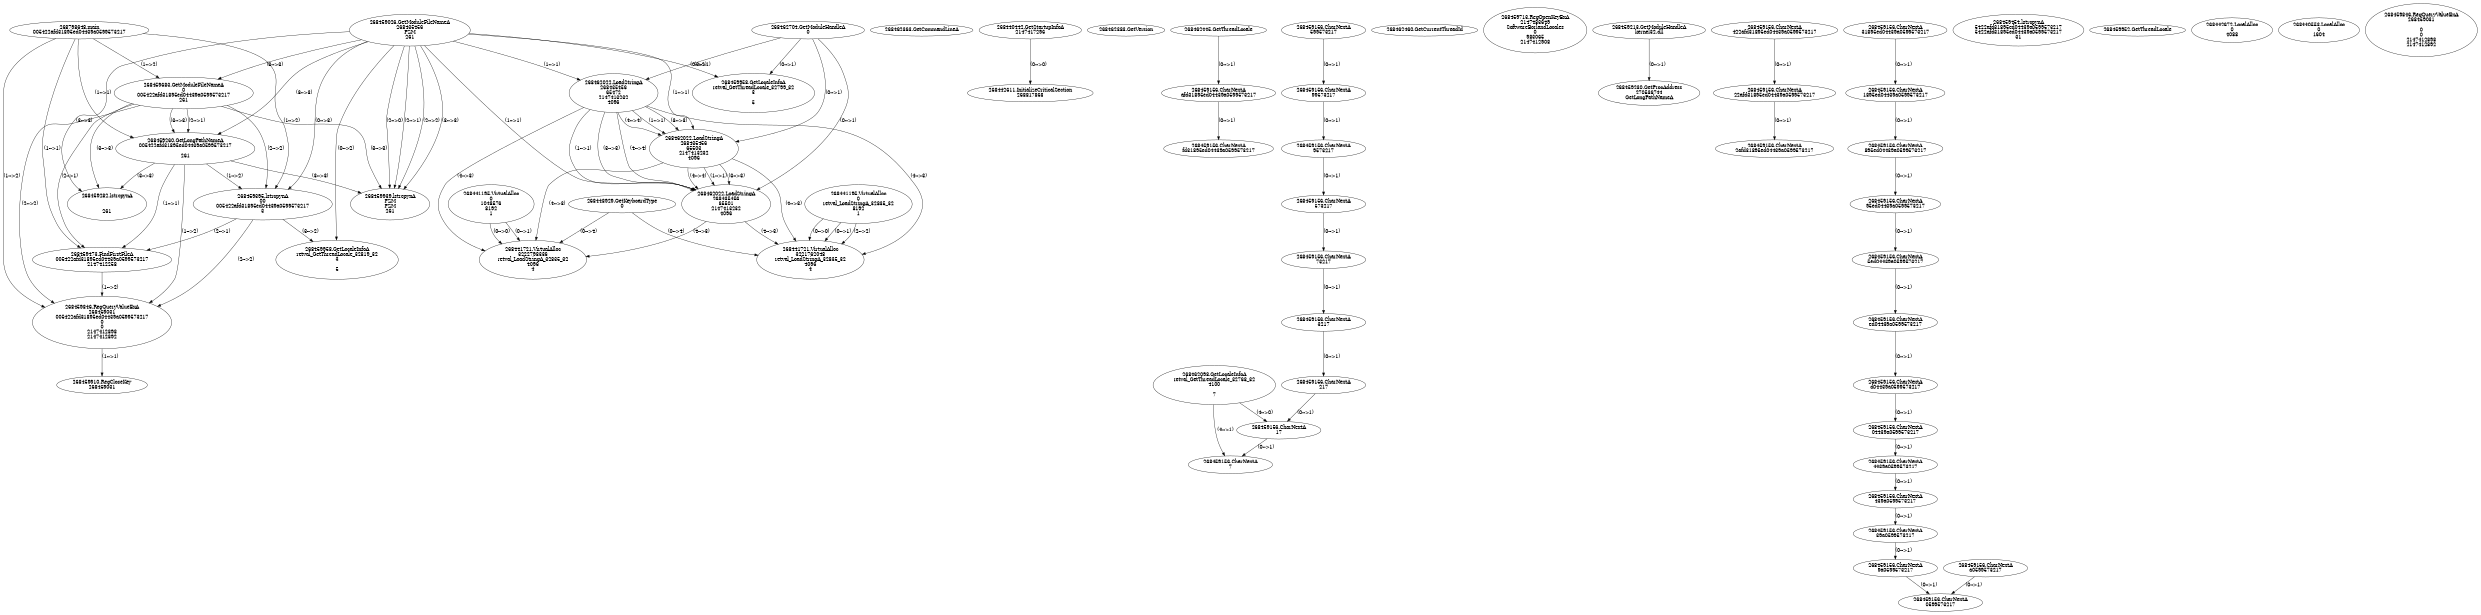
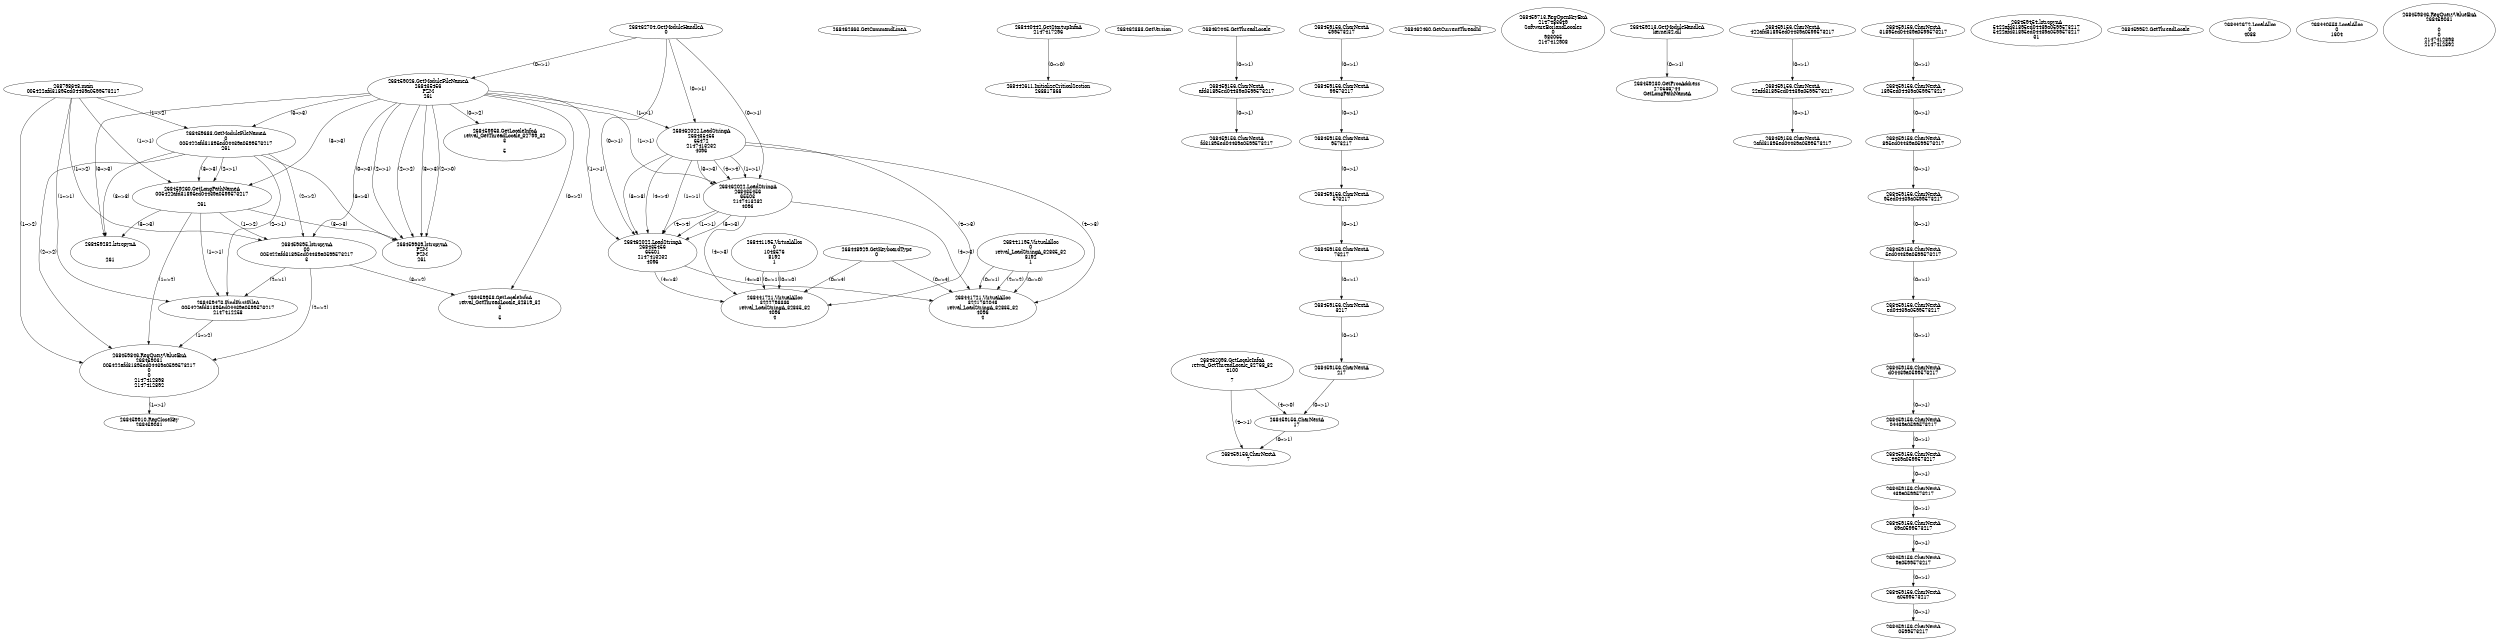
(786, 55) -> (556, 58)
(1917, 584) -> (1913, 576)
